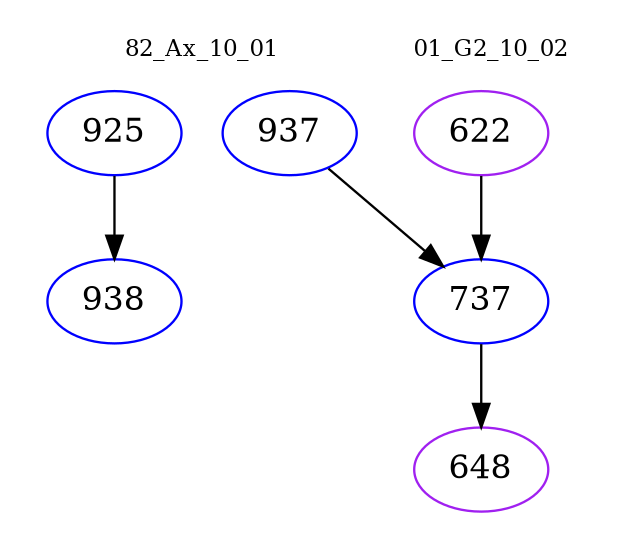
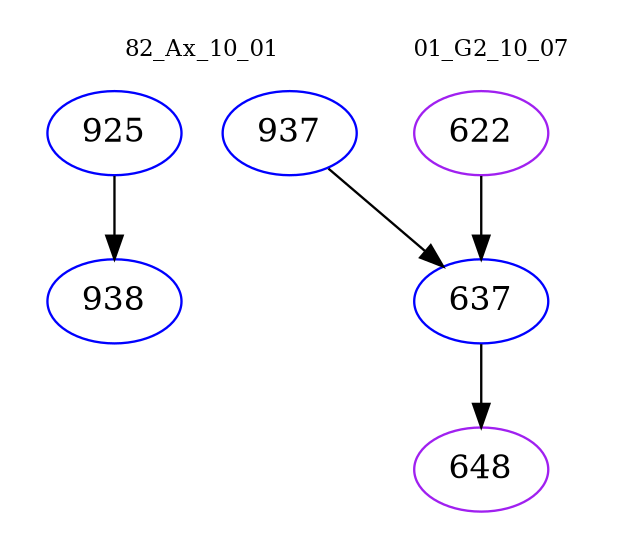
(492, 50) -> (492, 50)
(481, 301) -> (481, 301)
